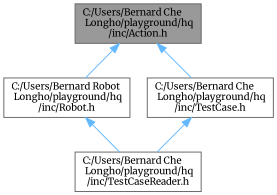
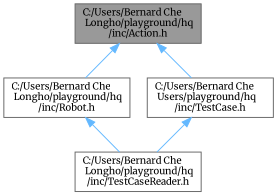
(67, 98) -> (67, 98)
(210, 98) -> (210, 98)
